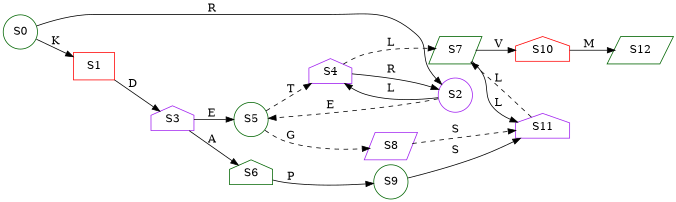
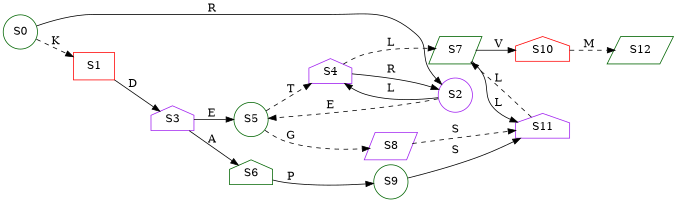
(51, 46) -> (51, 46)
(588, 50) -> (588, 50)
